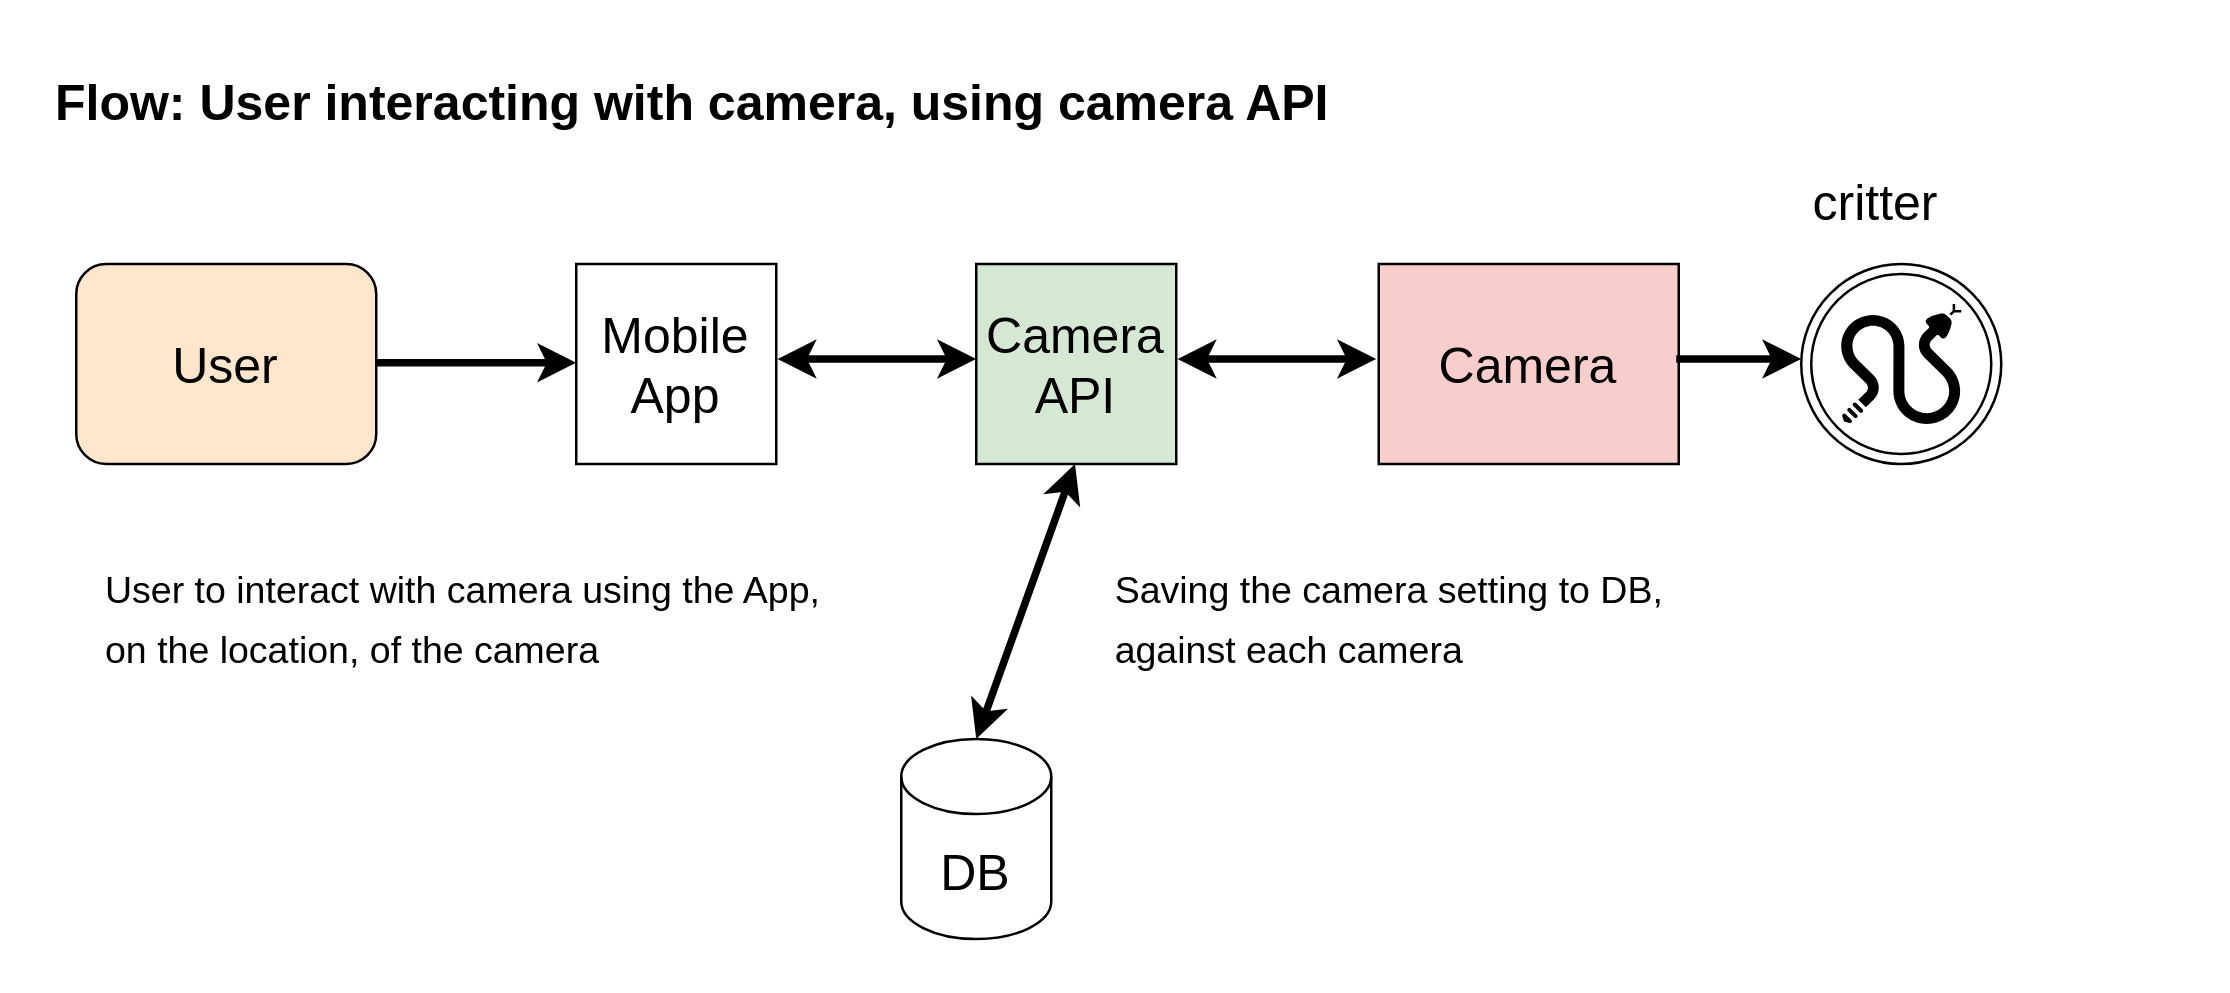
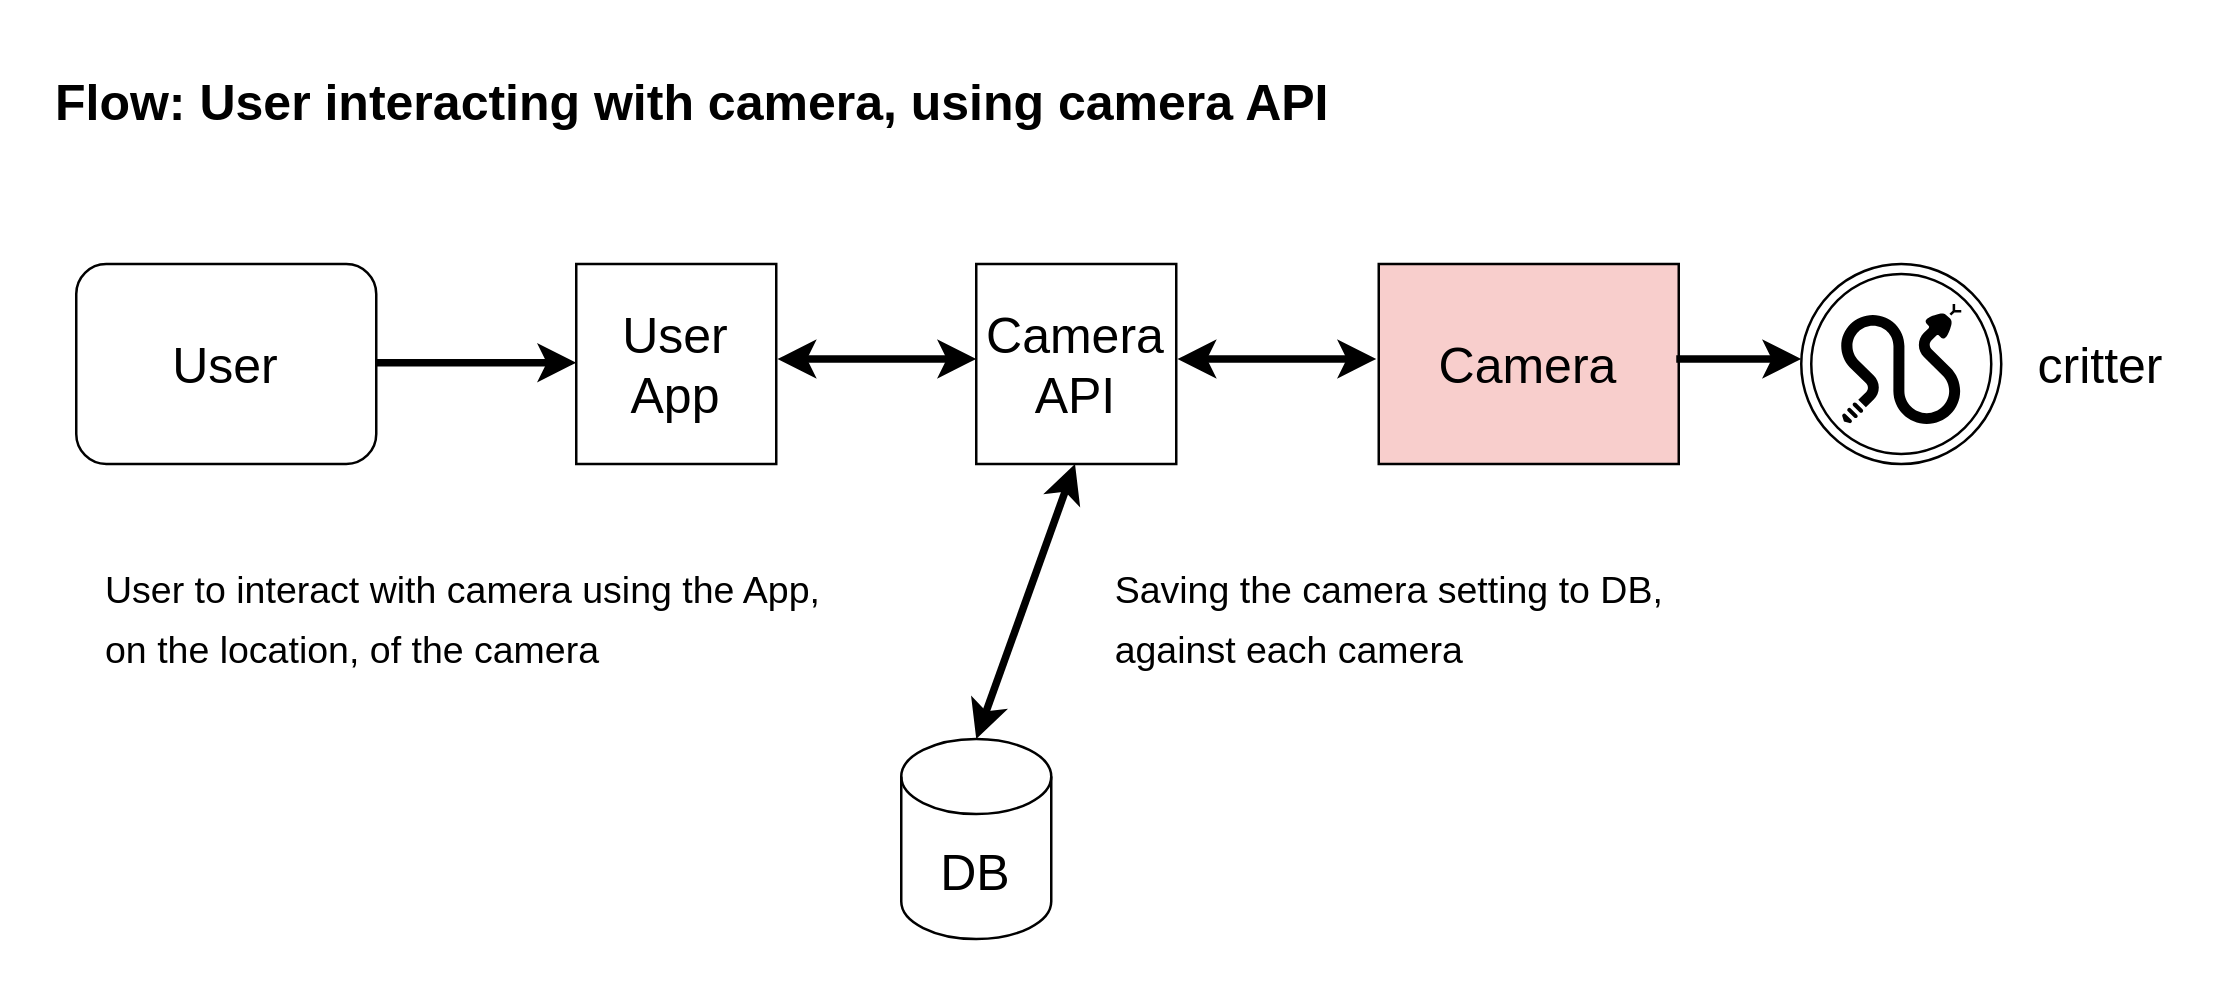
(1876, 201) -> (2101, 364)
(226, 364) -> (226, 364)
(676, 364) -> (676, 364)
(1076, 364) -> (1076, 364)
